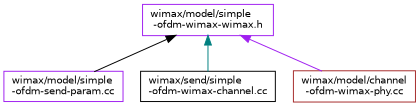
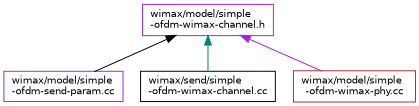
(208, 20) -> (208, 20)
(354, 86) -> (354, 86)
